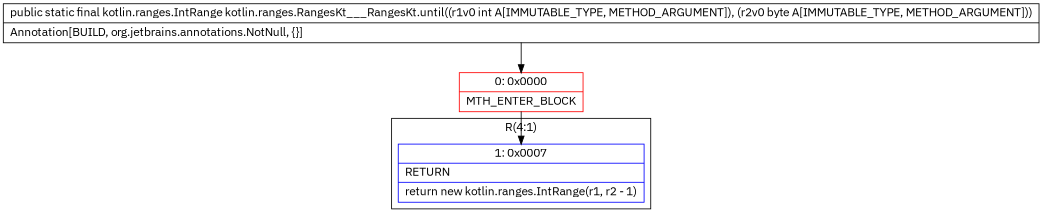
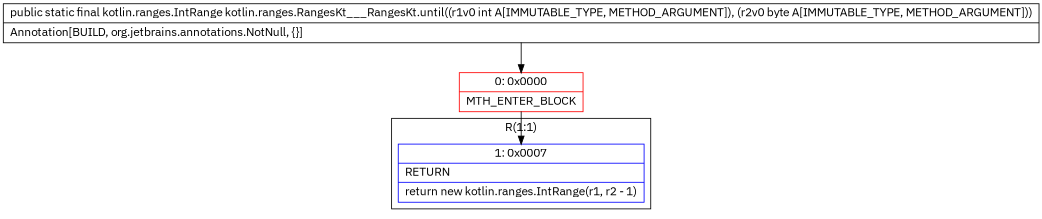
(521, 128) -> (521, 128)
